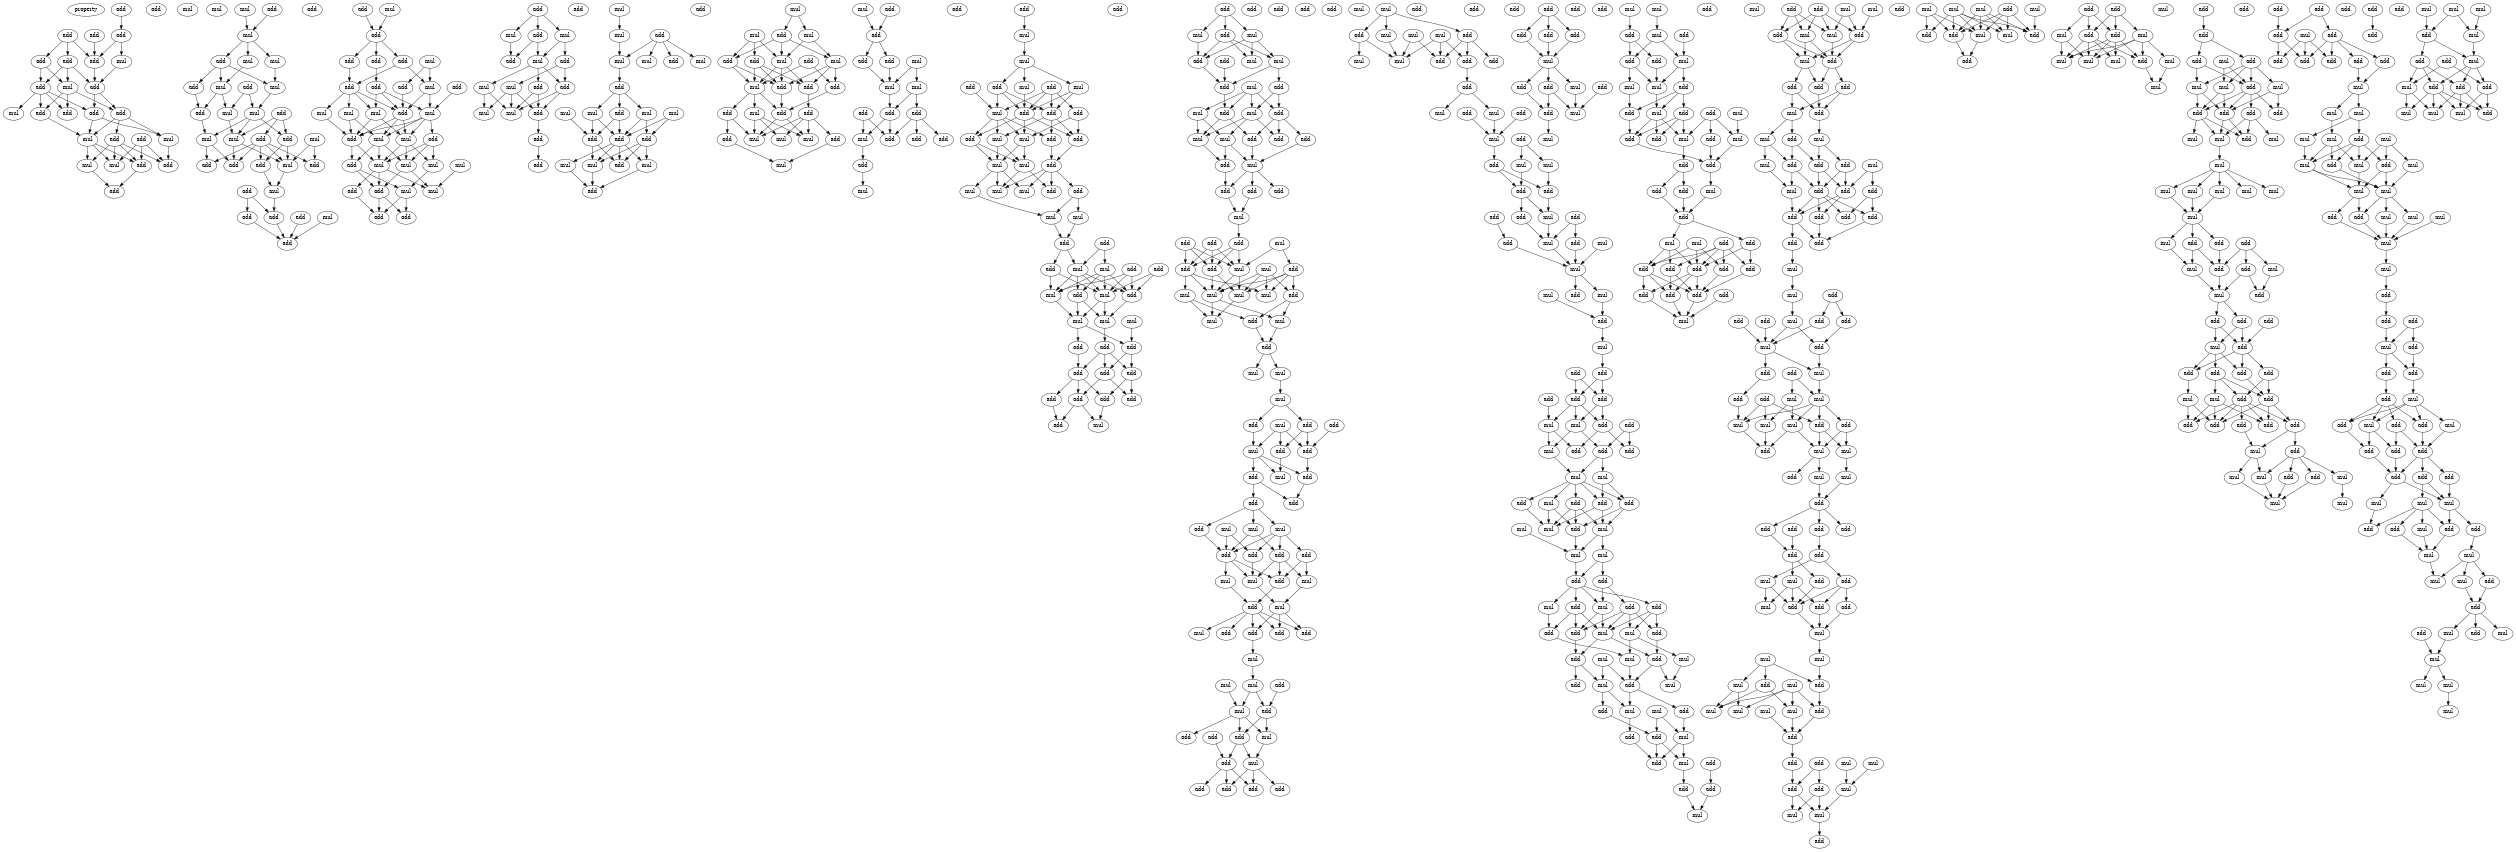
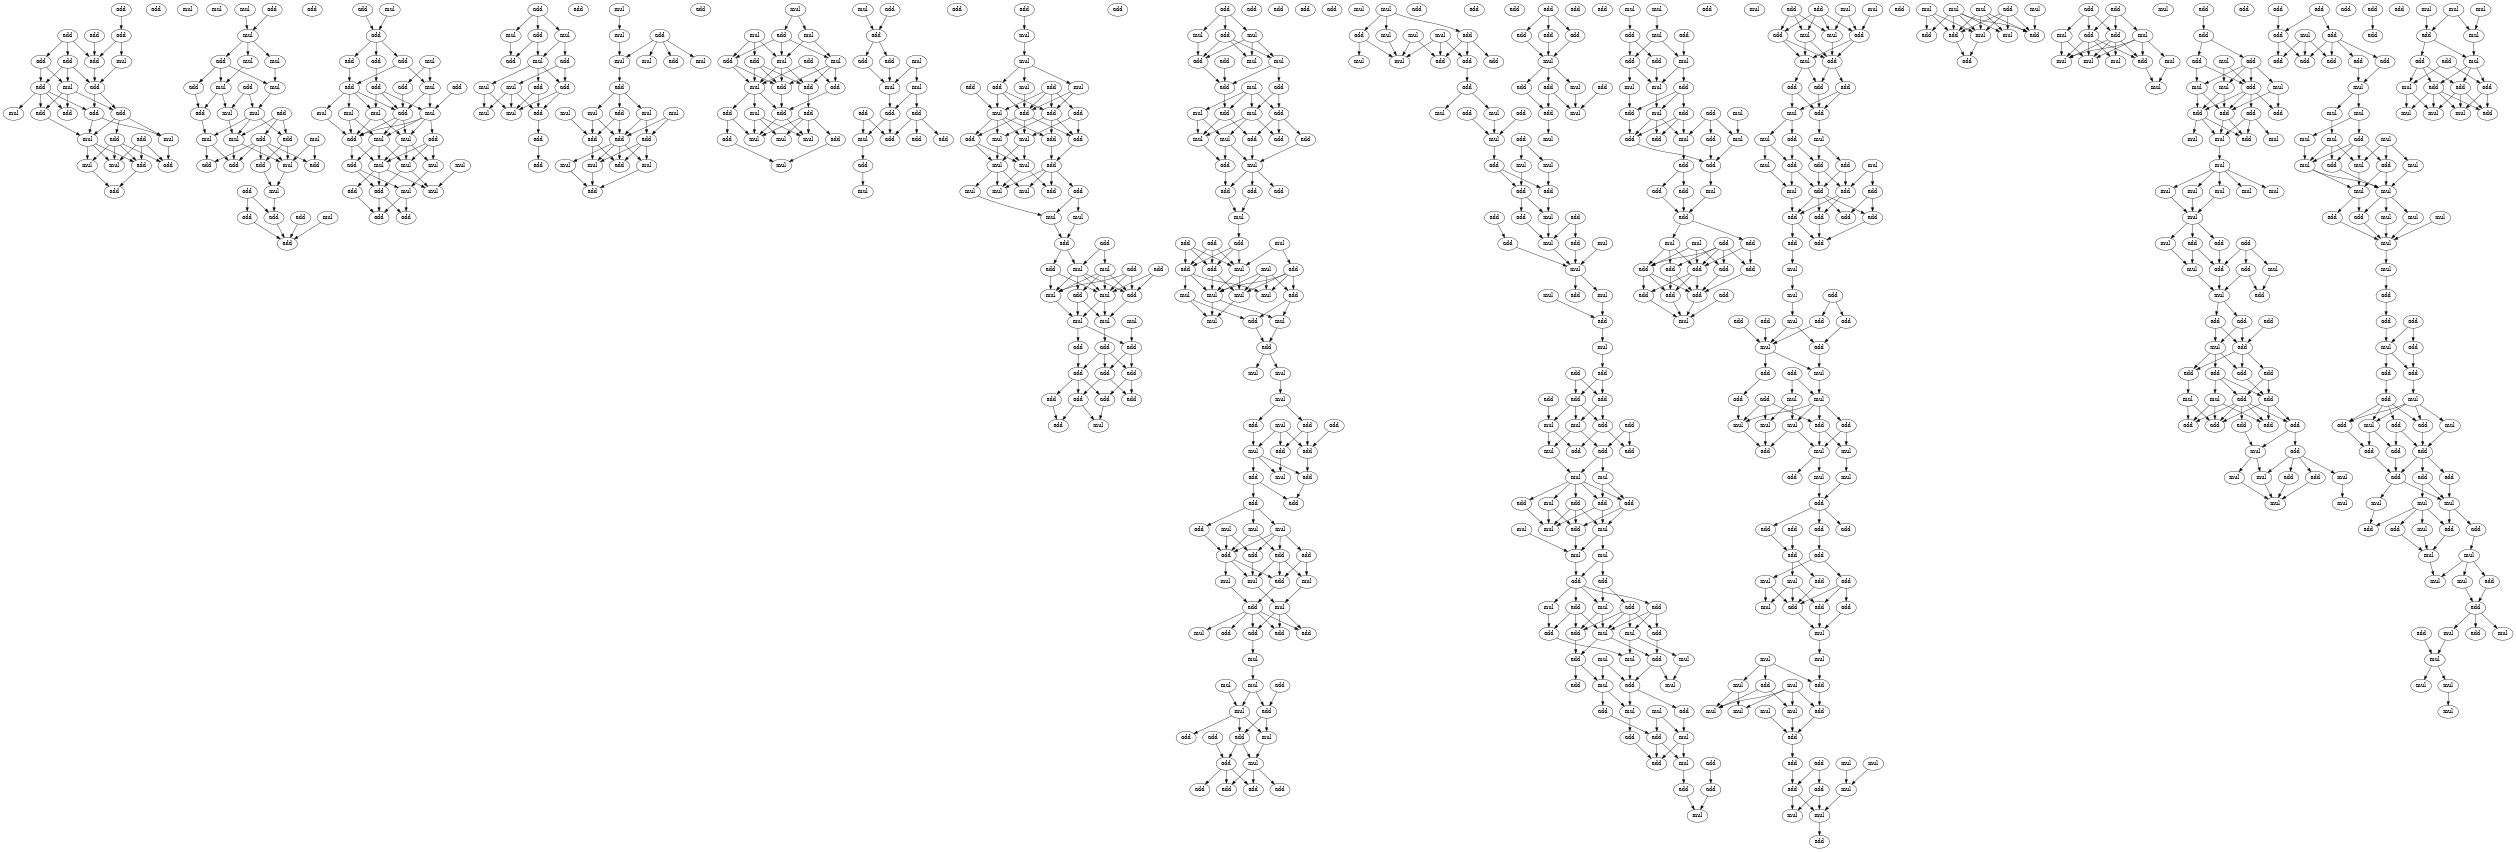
(86, 10) -> none
